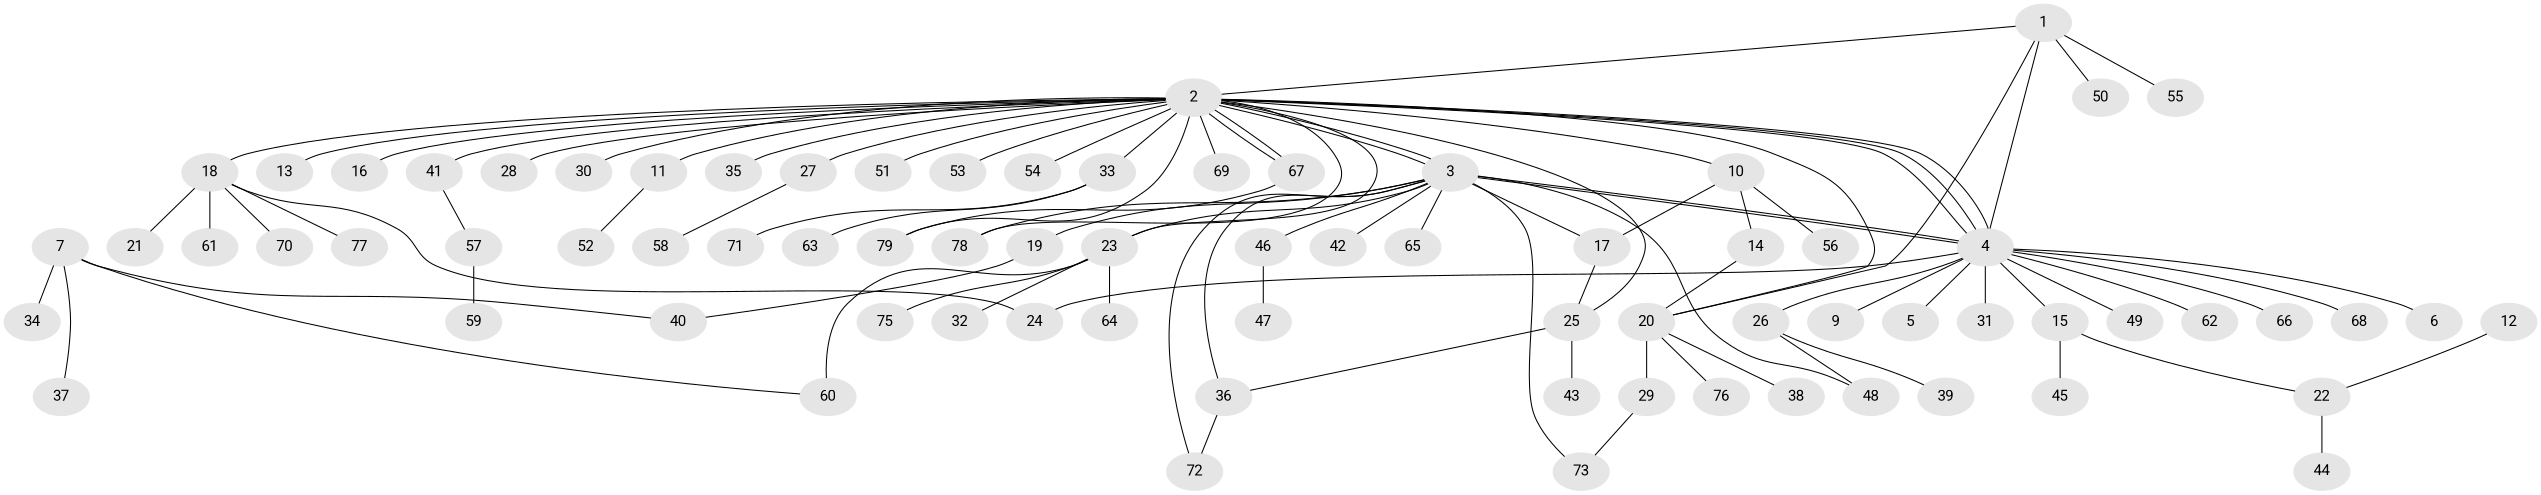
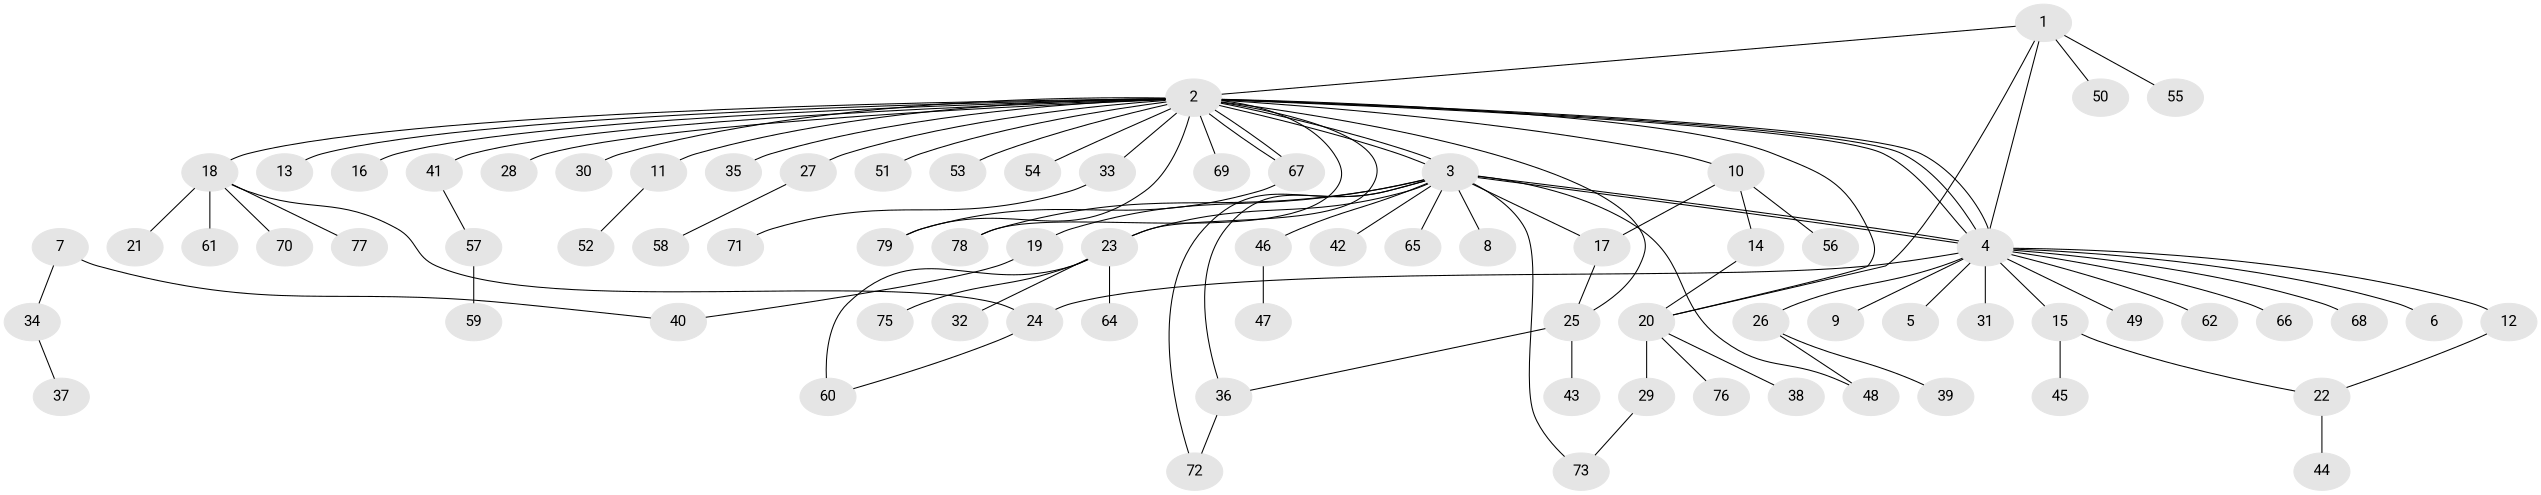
(810, 247) -> none
none -> (1488, 247)
none -> (2253, 263)
(71, 322) -> (47, 360)
(437, 349) -> (934, 364)
